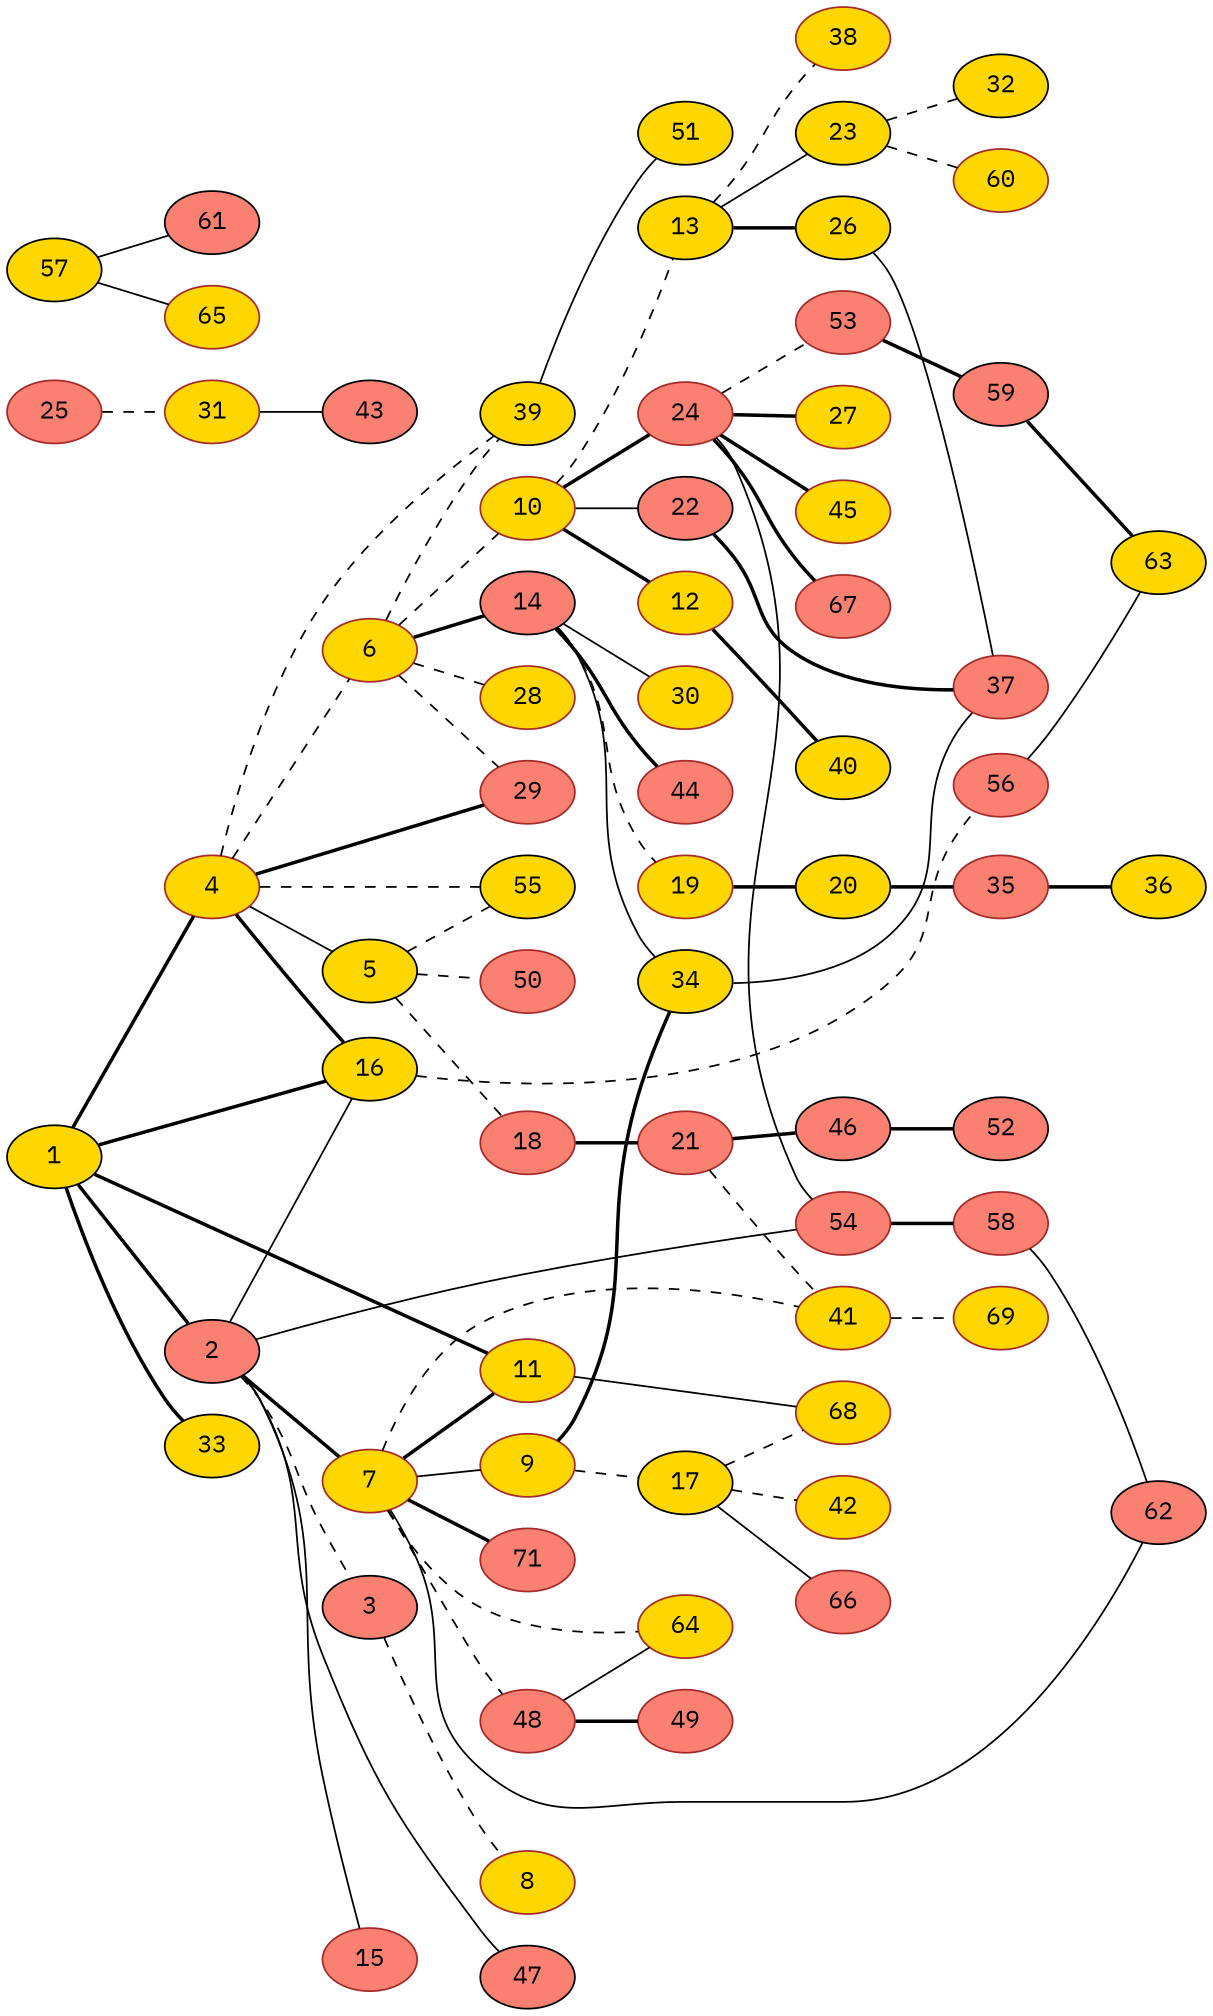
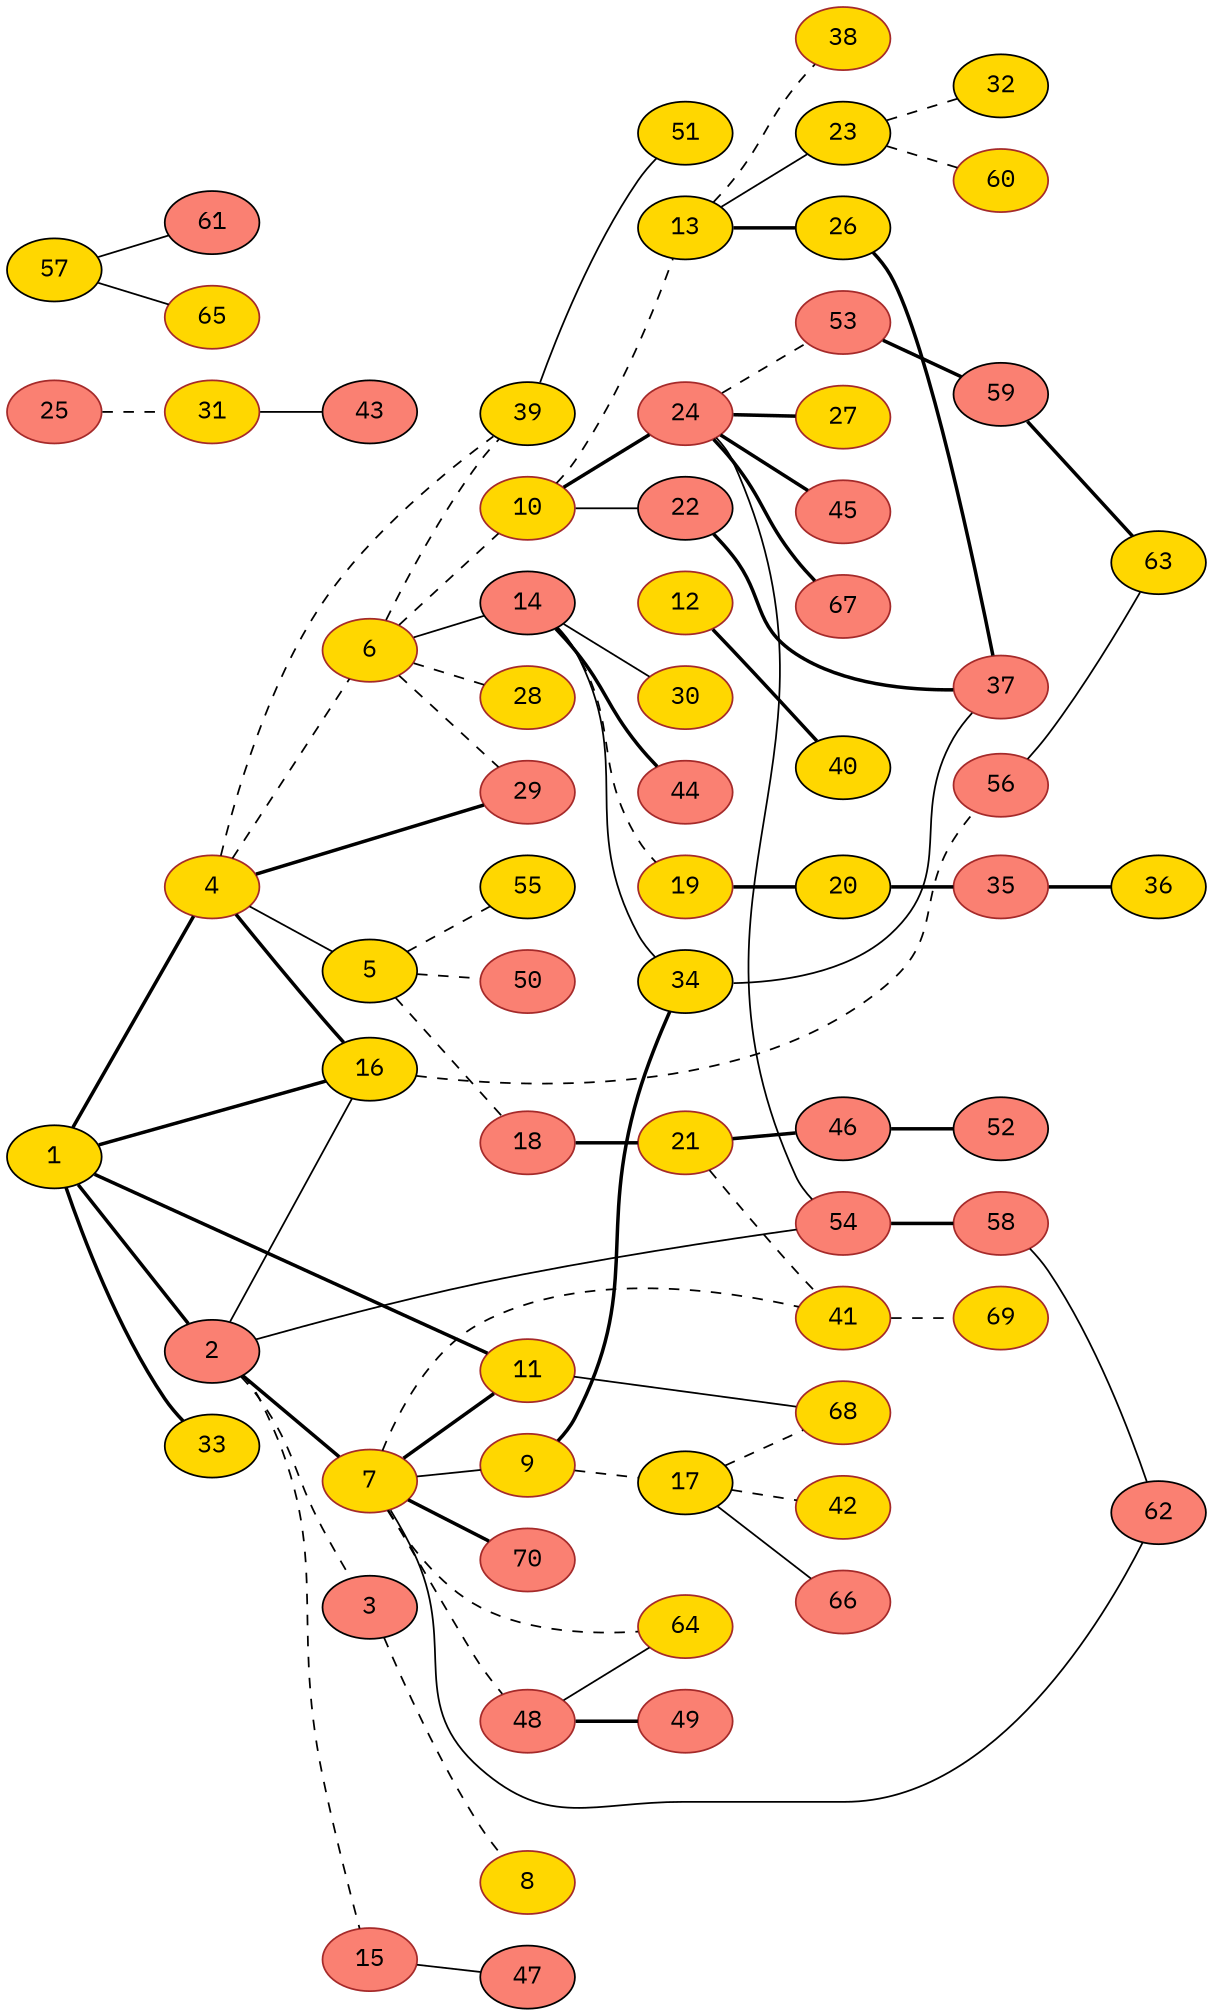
(947, 449) -> (947, 449)
(843, 512) -> (843, 512)
(607, 556) -> none
(449, 627) -> (449, 627)
(370, 887) -> none
(685, 1143) -> (685, 1143)
(528, 1560) -> (528, 1560)
(308, 1648) -> (308, 1648)
(333, 1679) -> (449, 1968)
